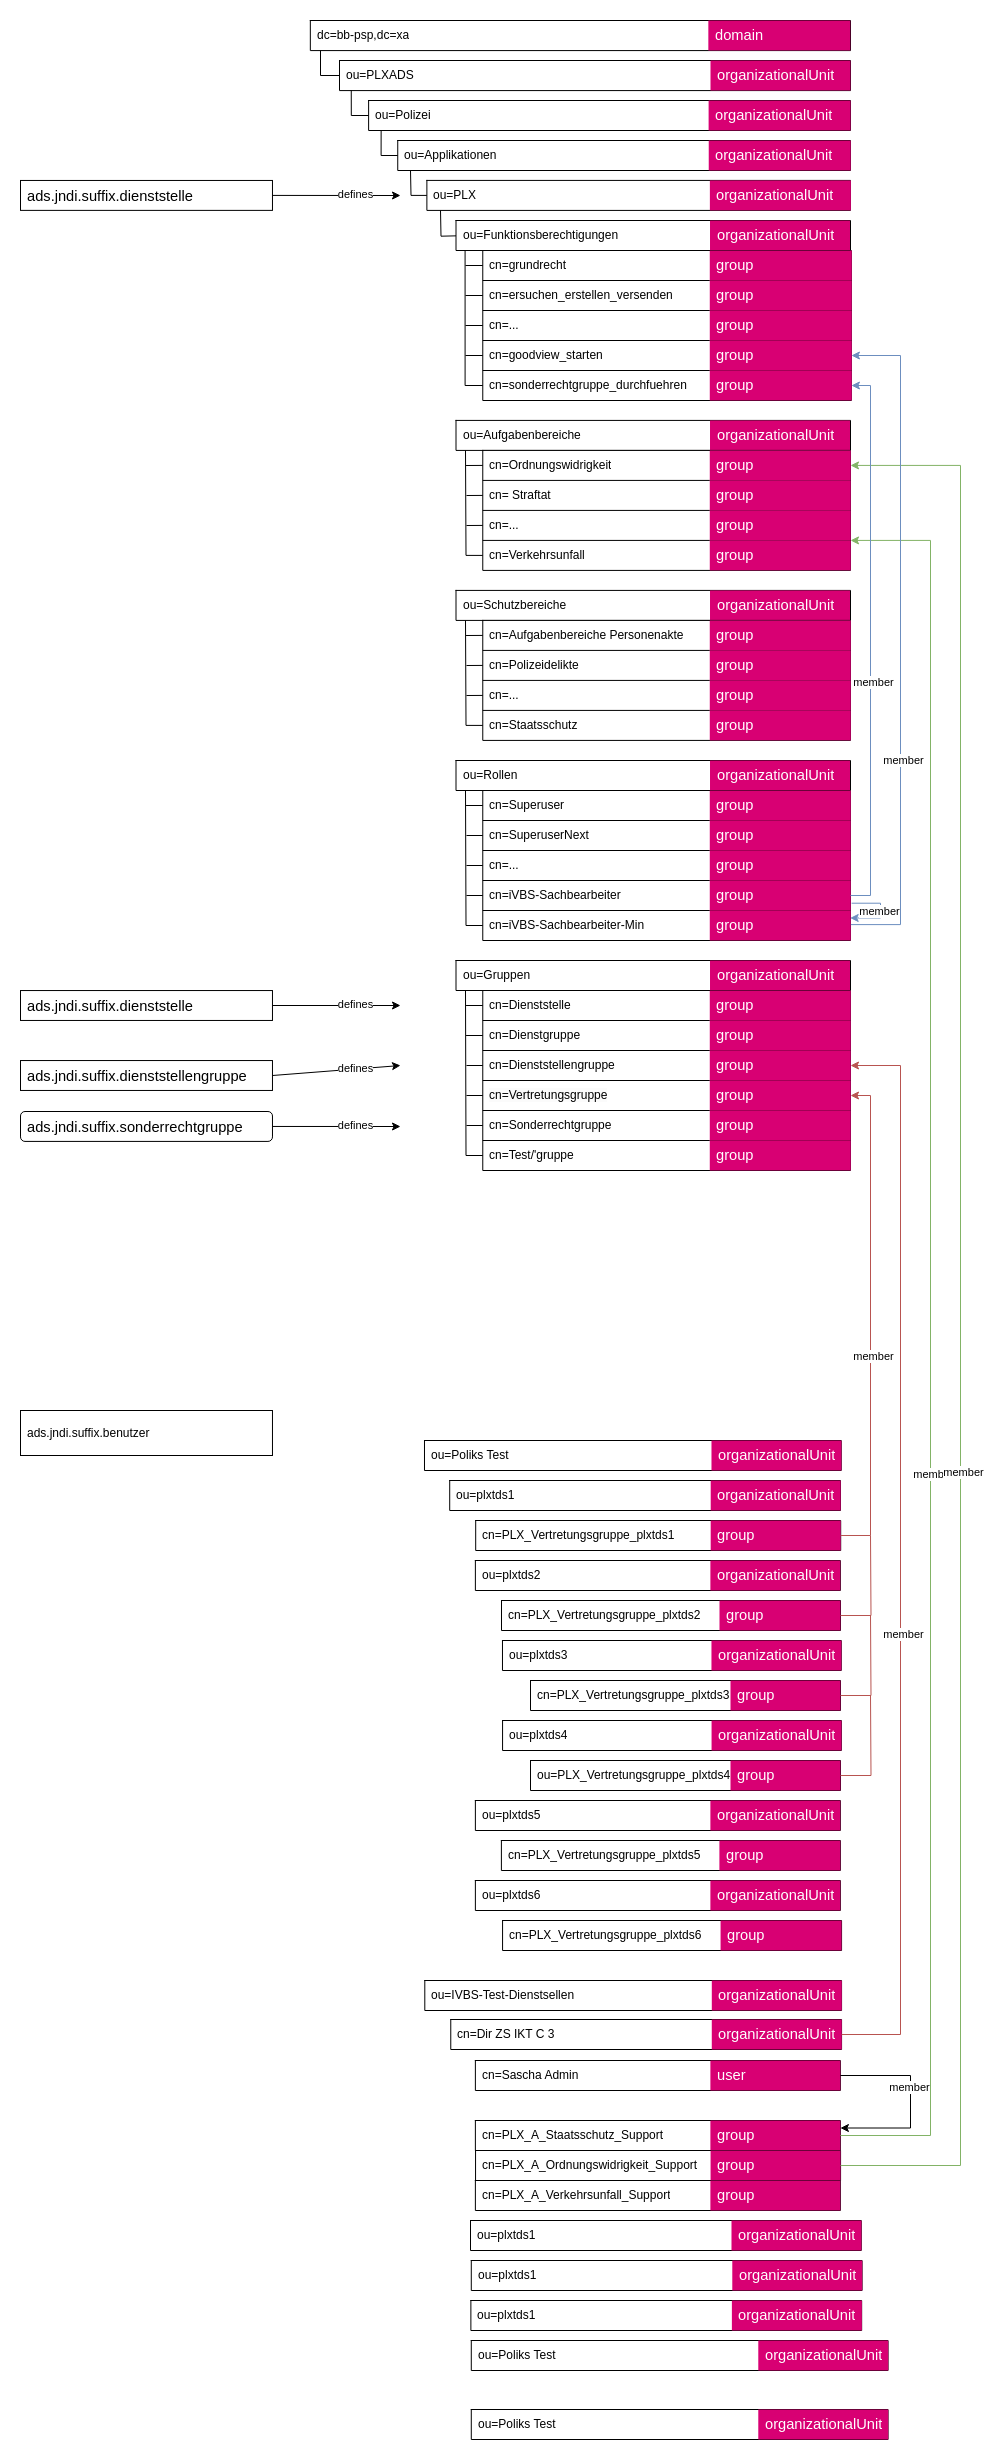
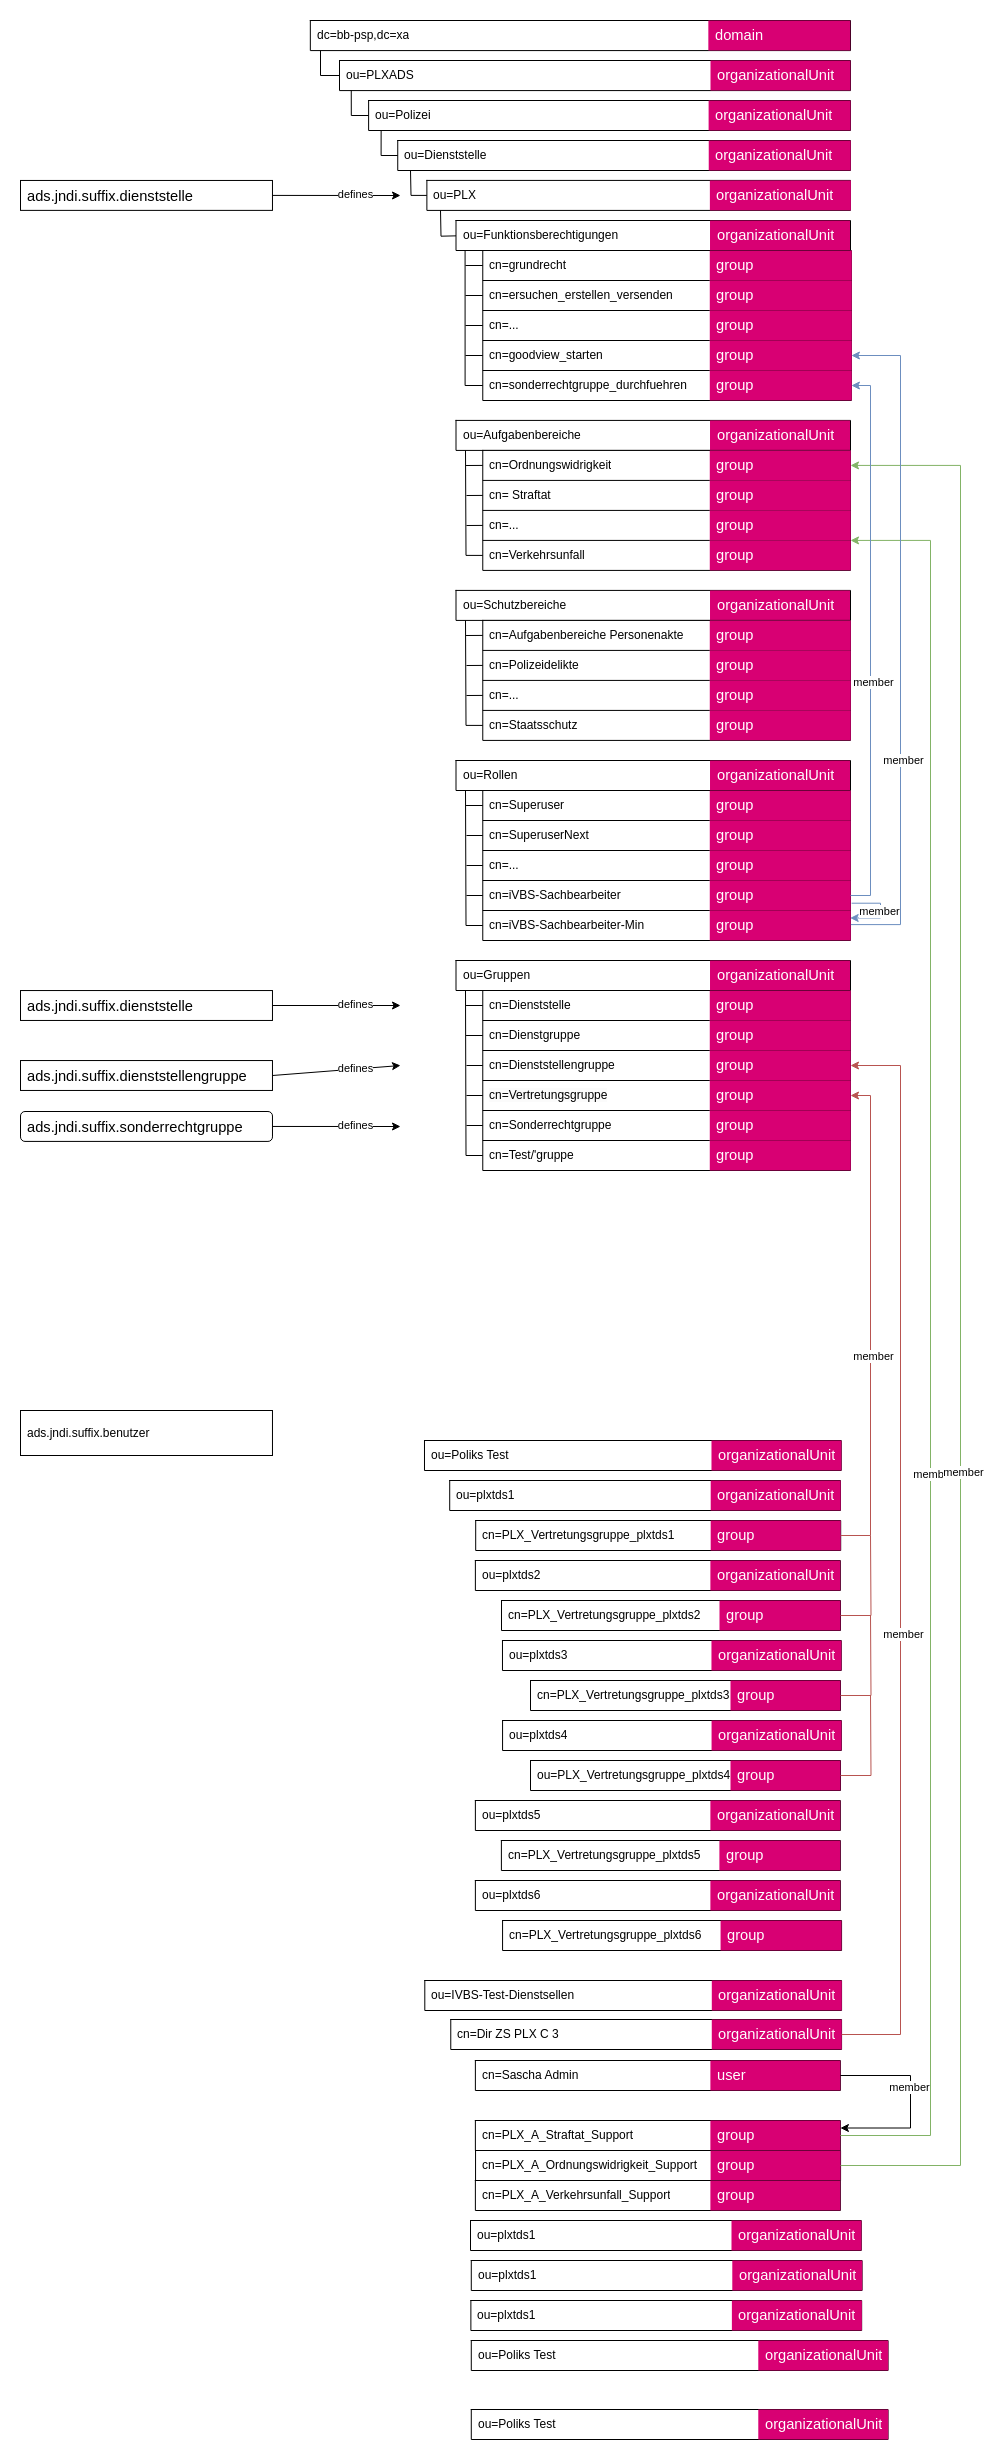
(454, 156) -> (450, 156)
(507, 2035) -> (507, 2035)
(580, 2136) -> (567, 2136)
